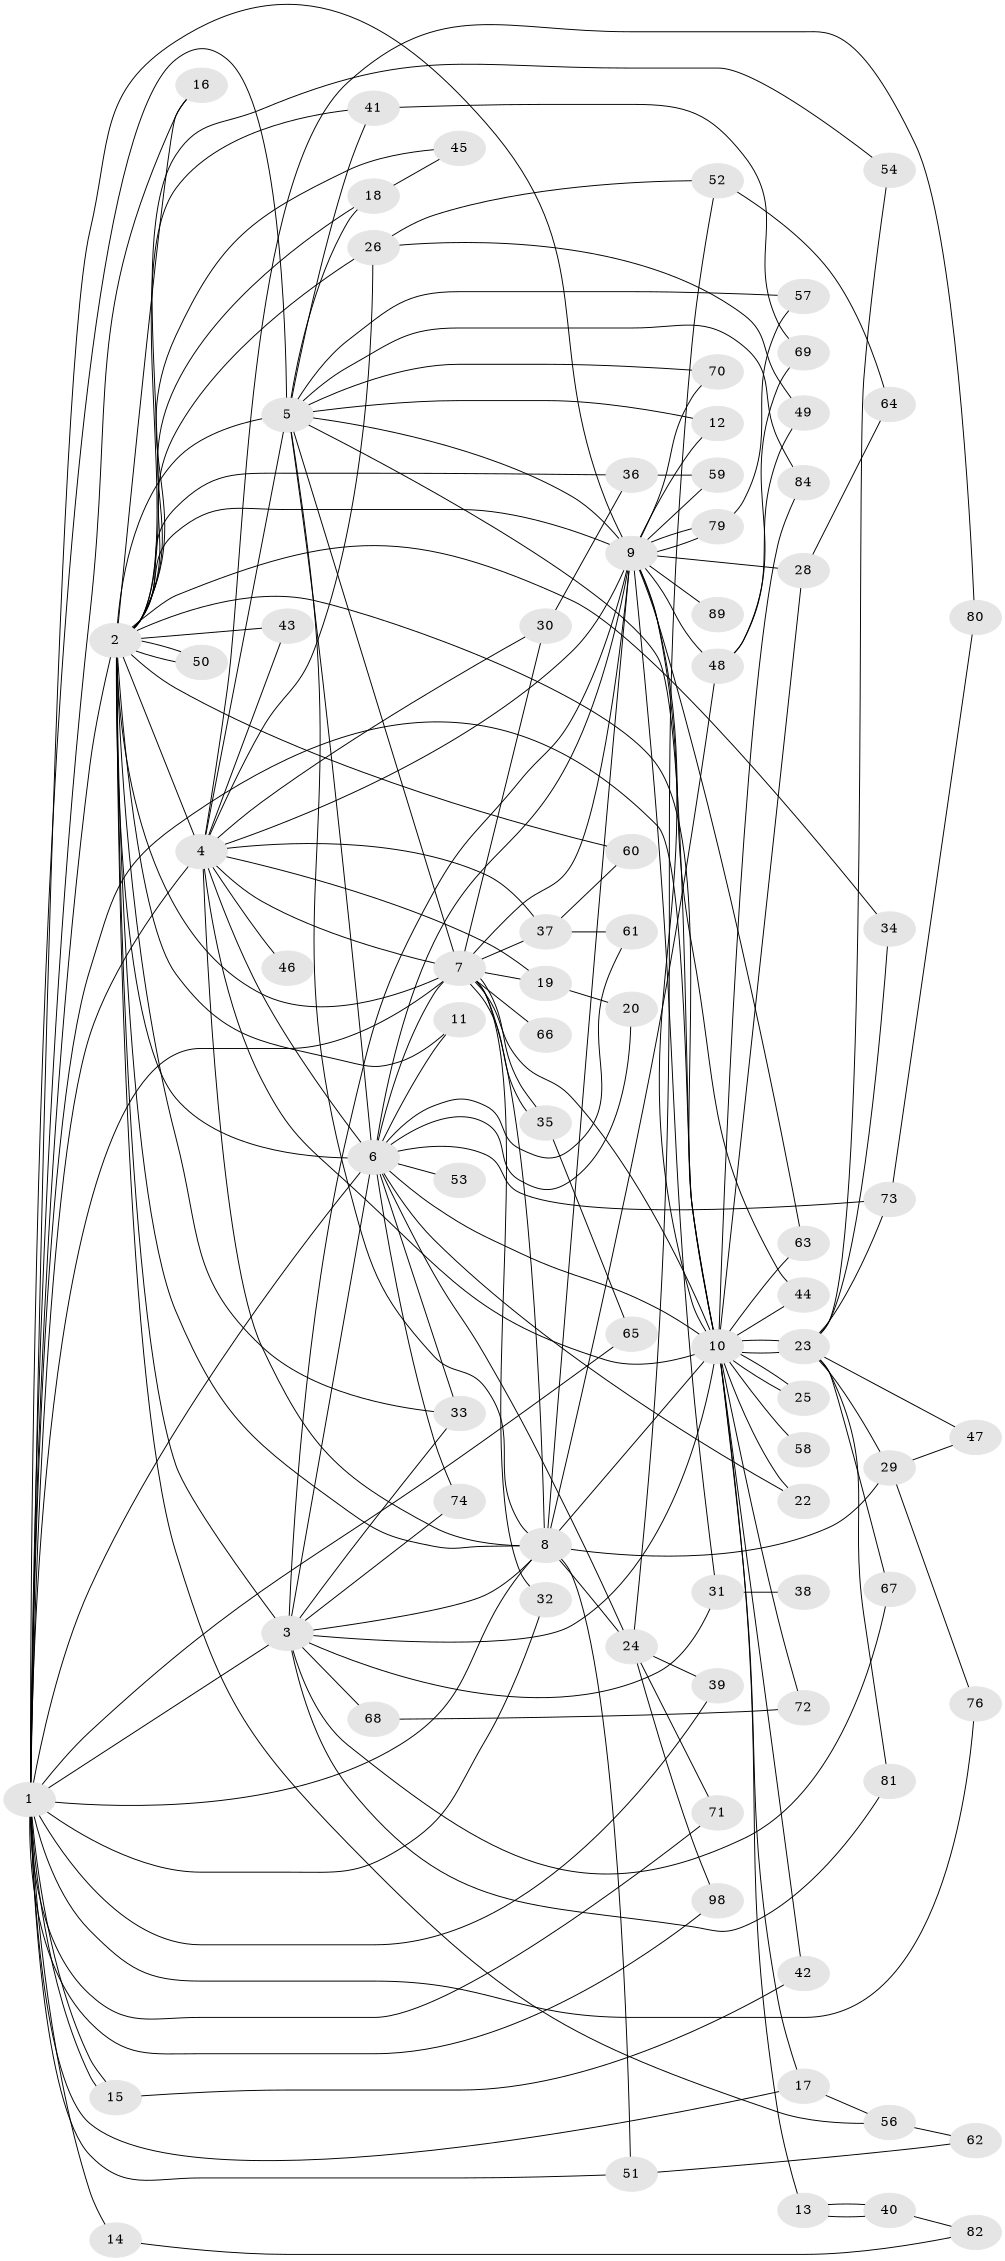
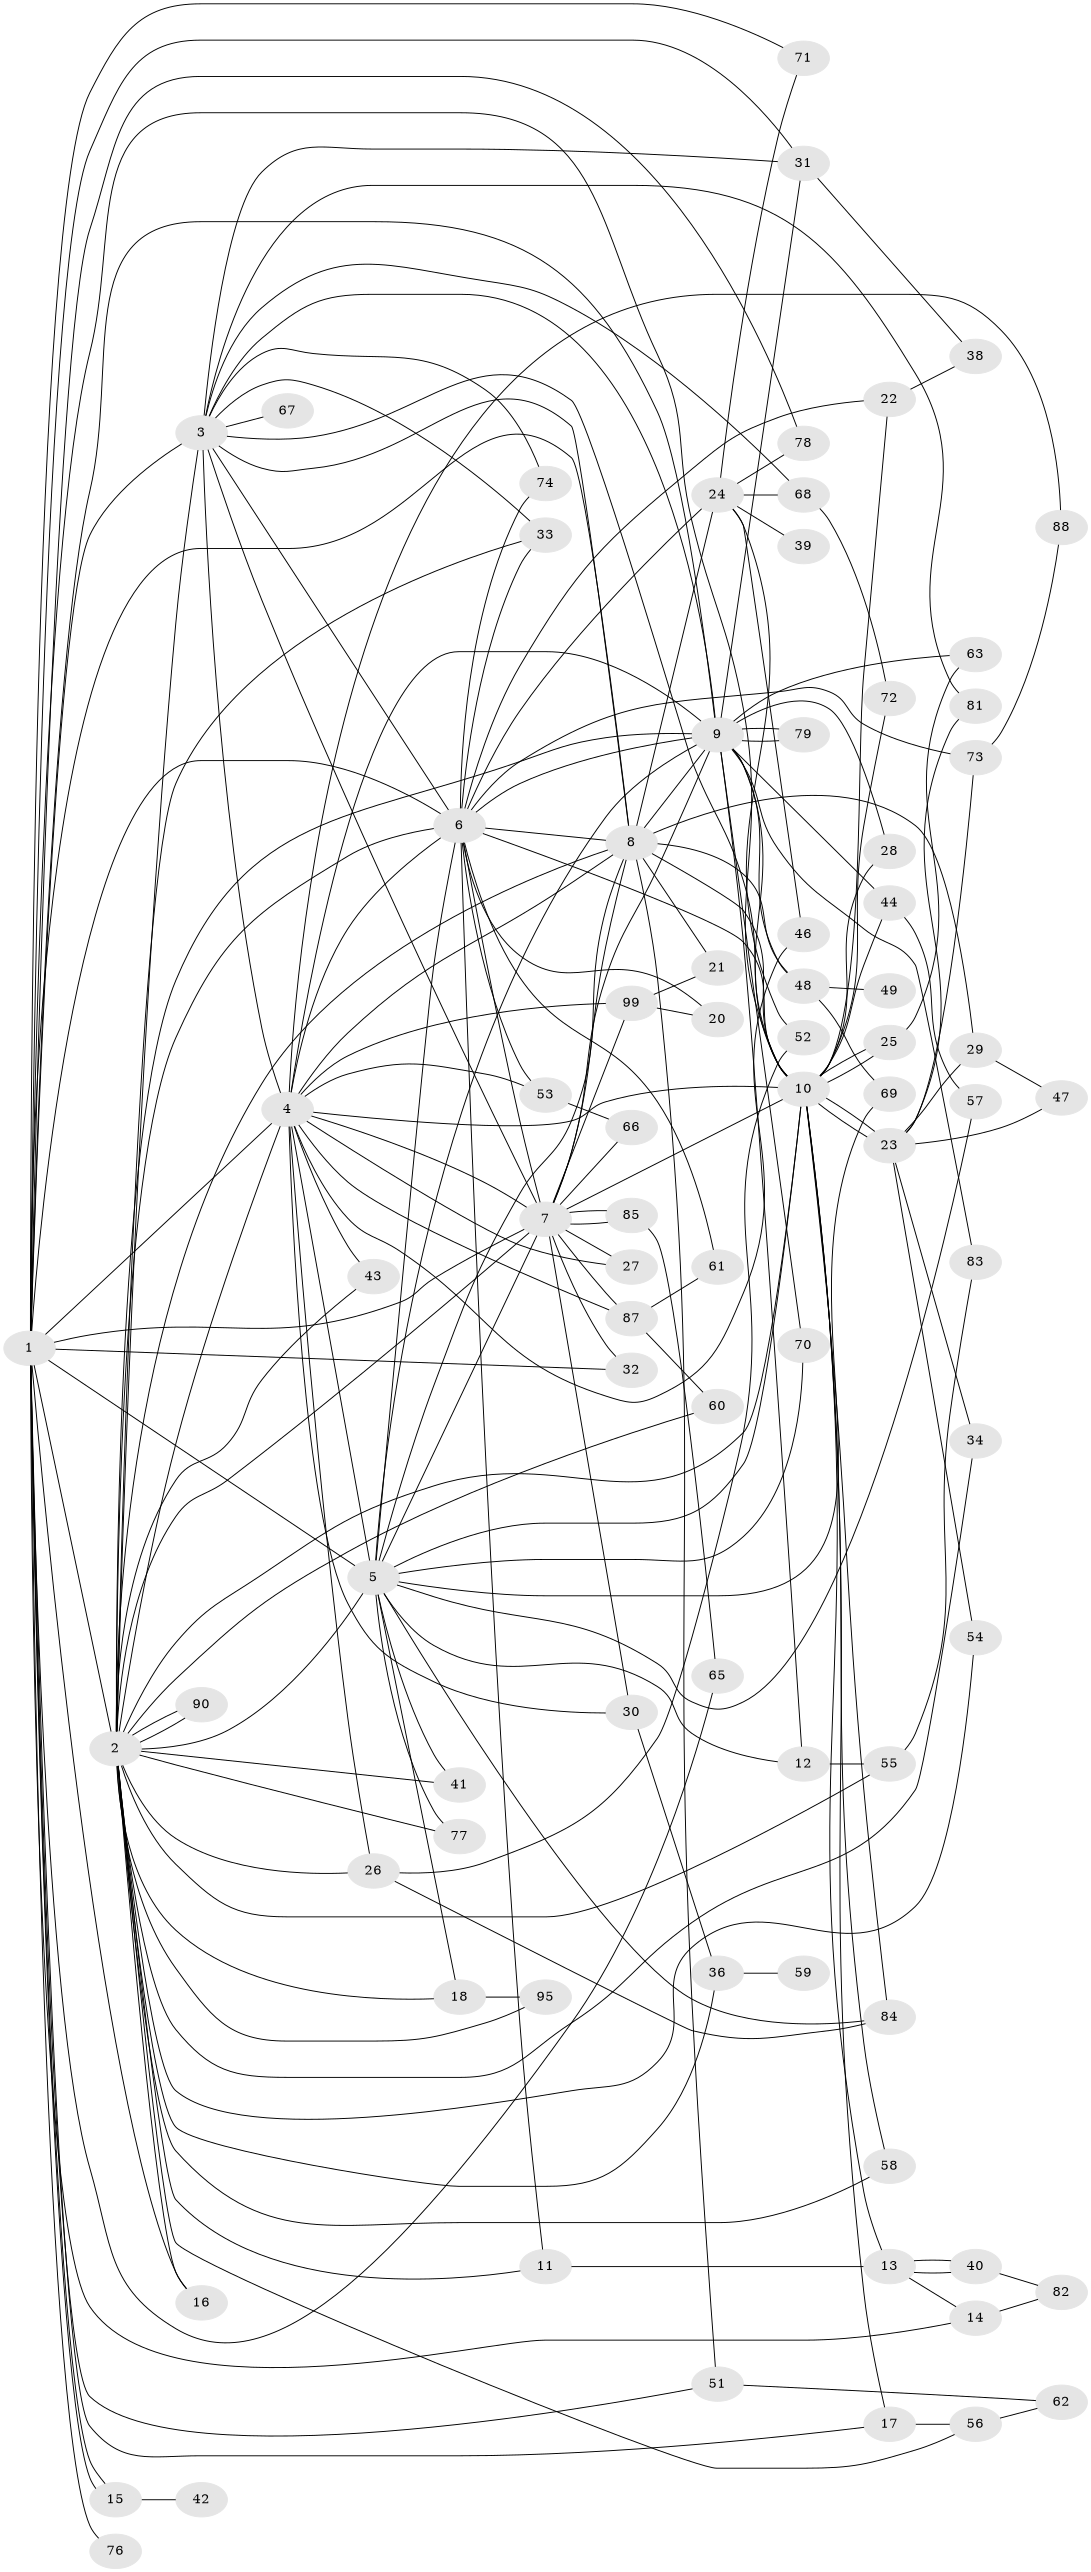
(677, 108) -> (823, 1543)
(460, 148) -> (546, 1997)
(625, 262) -> (621, 1996)
none -> (933, 378)
(890, 404) -> none
(762, 412) -> (932, 1003)
none -> (761, 495)
(672, 517) -> none
(718, 615) -> (976, 1262)
(976, 617) -> (1062, 527)
(202, 662) -> (202, 1705)
none -> (772, 722)
none -> (225, 774)
none -> (361, 831)
none -> (546, 834)
(546, 932) -> (632, 1319)
none -> (718, 968)
(546, 983) -> (632, 1003)
none -> (412, 1064)
none -> (596, 1114)
(546, 1123) -> (632, 1215)
none -> (632, 1267)
(758, 1293) -> (936, 876)
(867, 1508) -> none
(933, 1586) -> none
(761, 1660) -> none
none -> (890, 1764)
none -> (460, 1837)
(718, 1901) -> (804, 443)
(393, 1942) -> (62, 340)
none -> (320, 2224)
none -> (717, 2267)
none -> (933, 2292)
